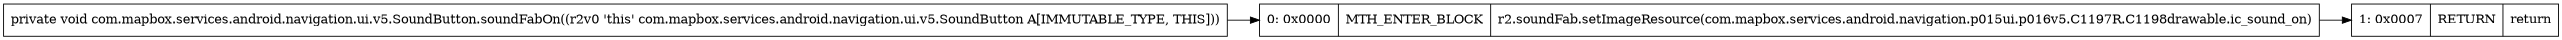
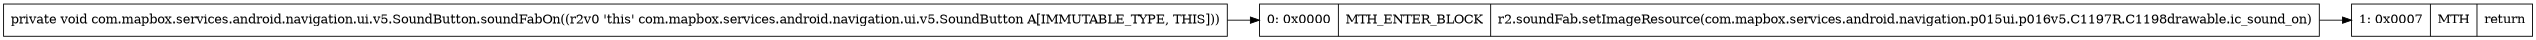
(2467, 20) -> (2454, 20)
